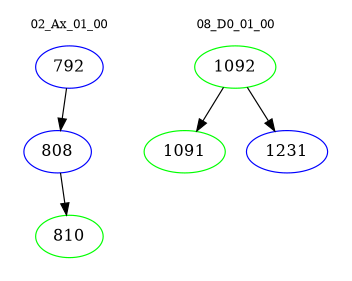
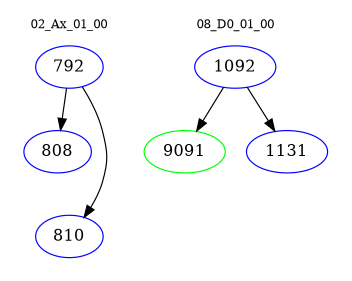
(235, 67) -> (235, 67)
(185, 152) -> (185, 152)
(287, 152) -> (287, 152)
(63, 188) -> (106, 146)
(69, 236) -> (69, 236)
